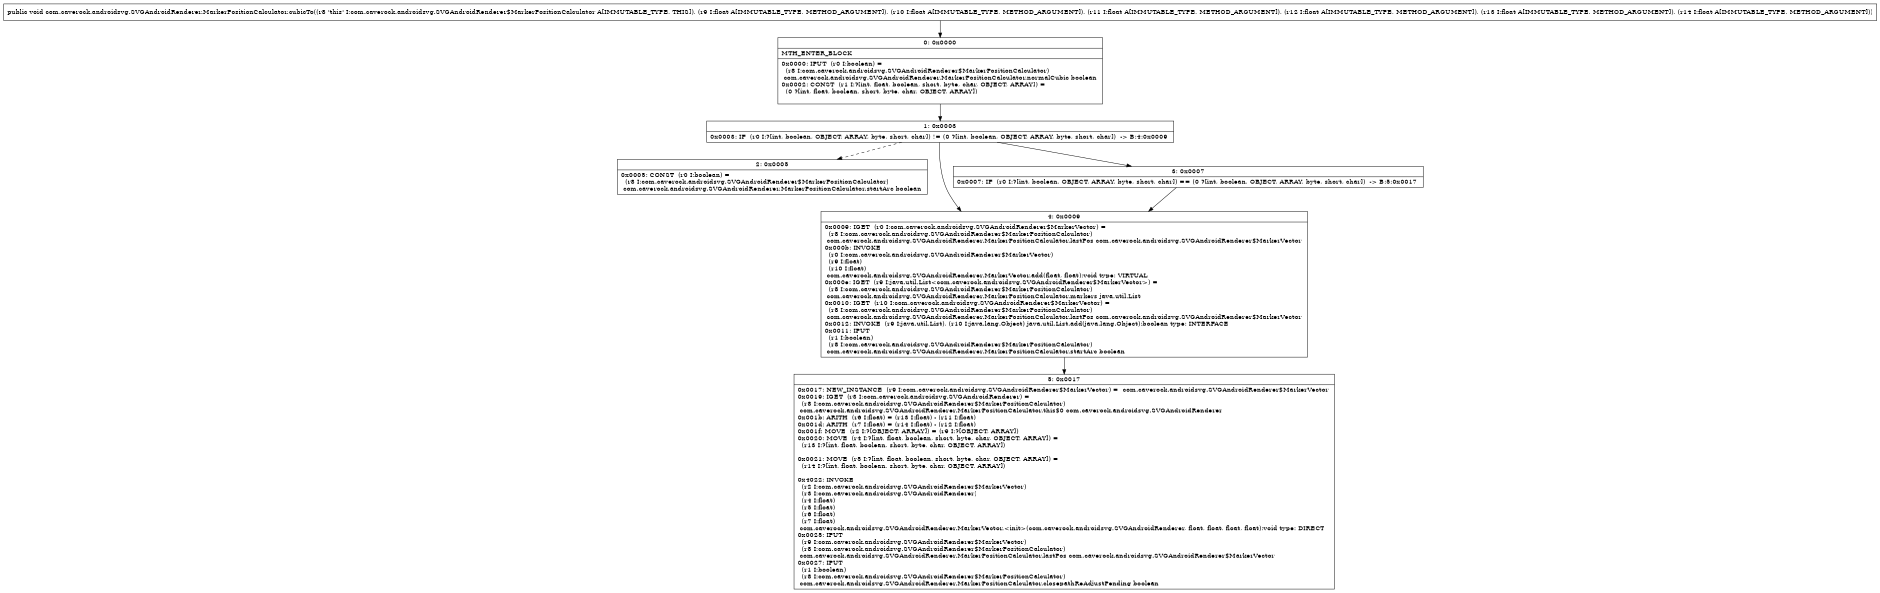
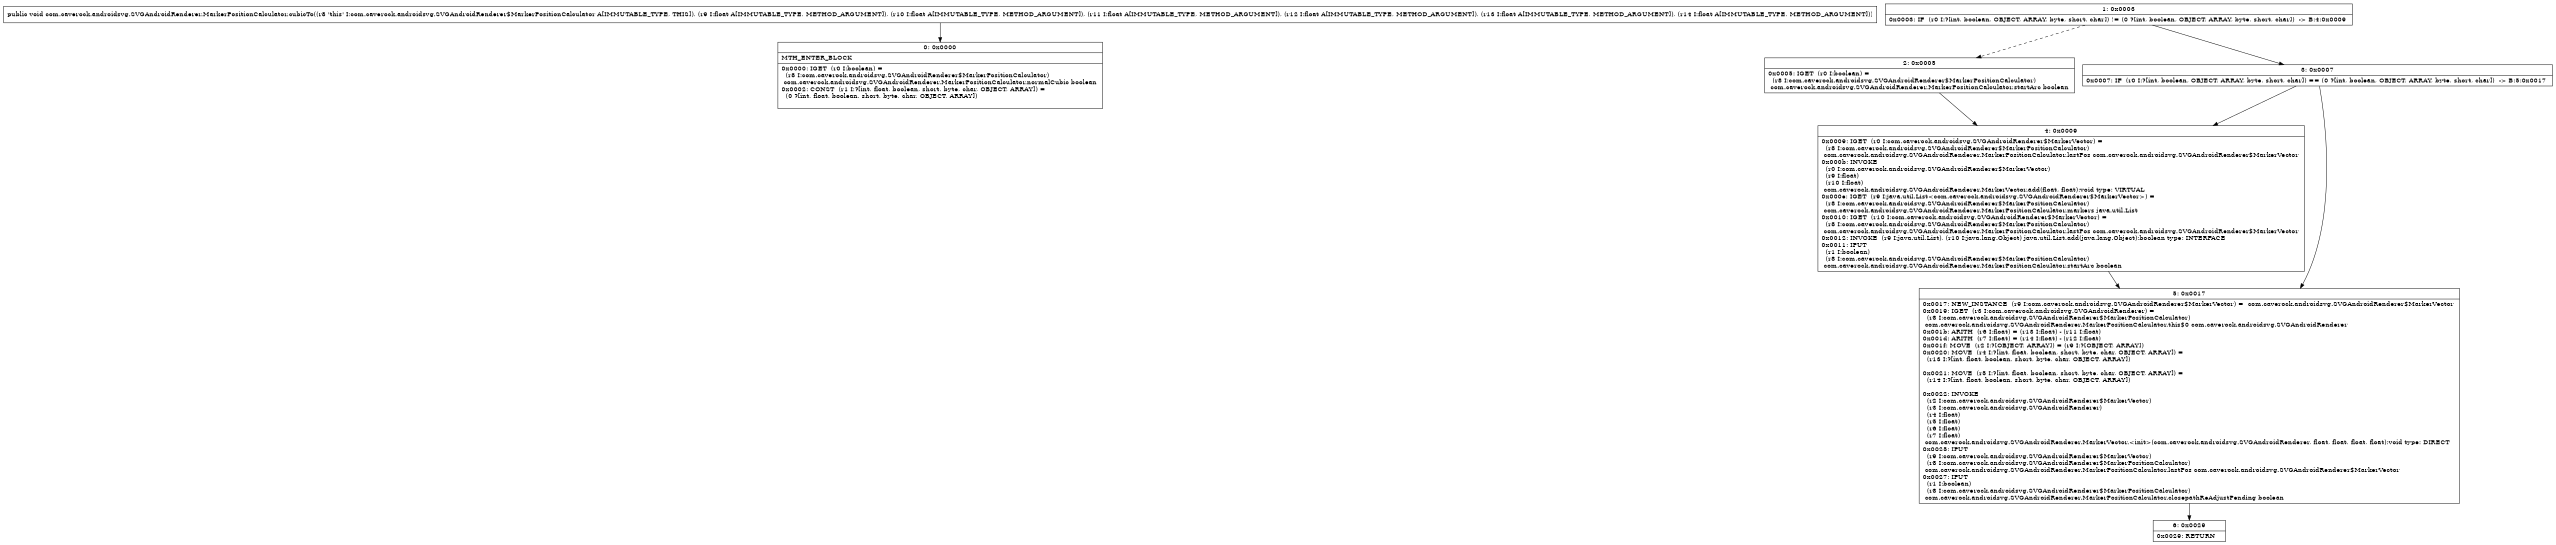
(833, 64) -> (833, 68)
(940, 110) -> none
(677, 175) -> (1820, 74)
(943, 177) -> (1957, 108)
none -> (2326, 187)
(828, 480) -> (1953, 394)
none -> (2189, 531)
